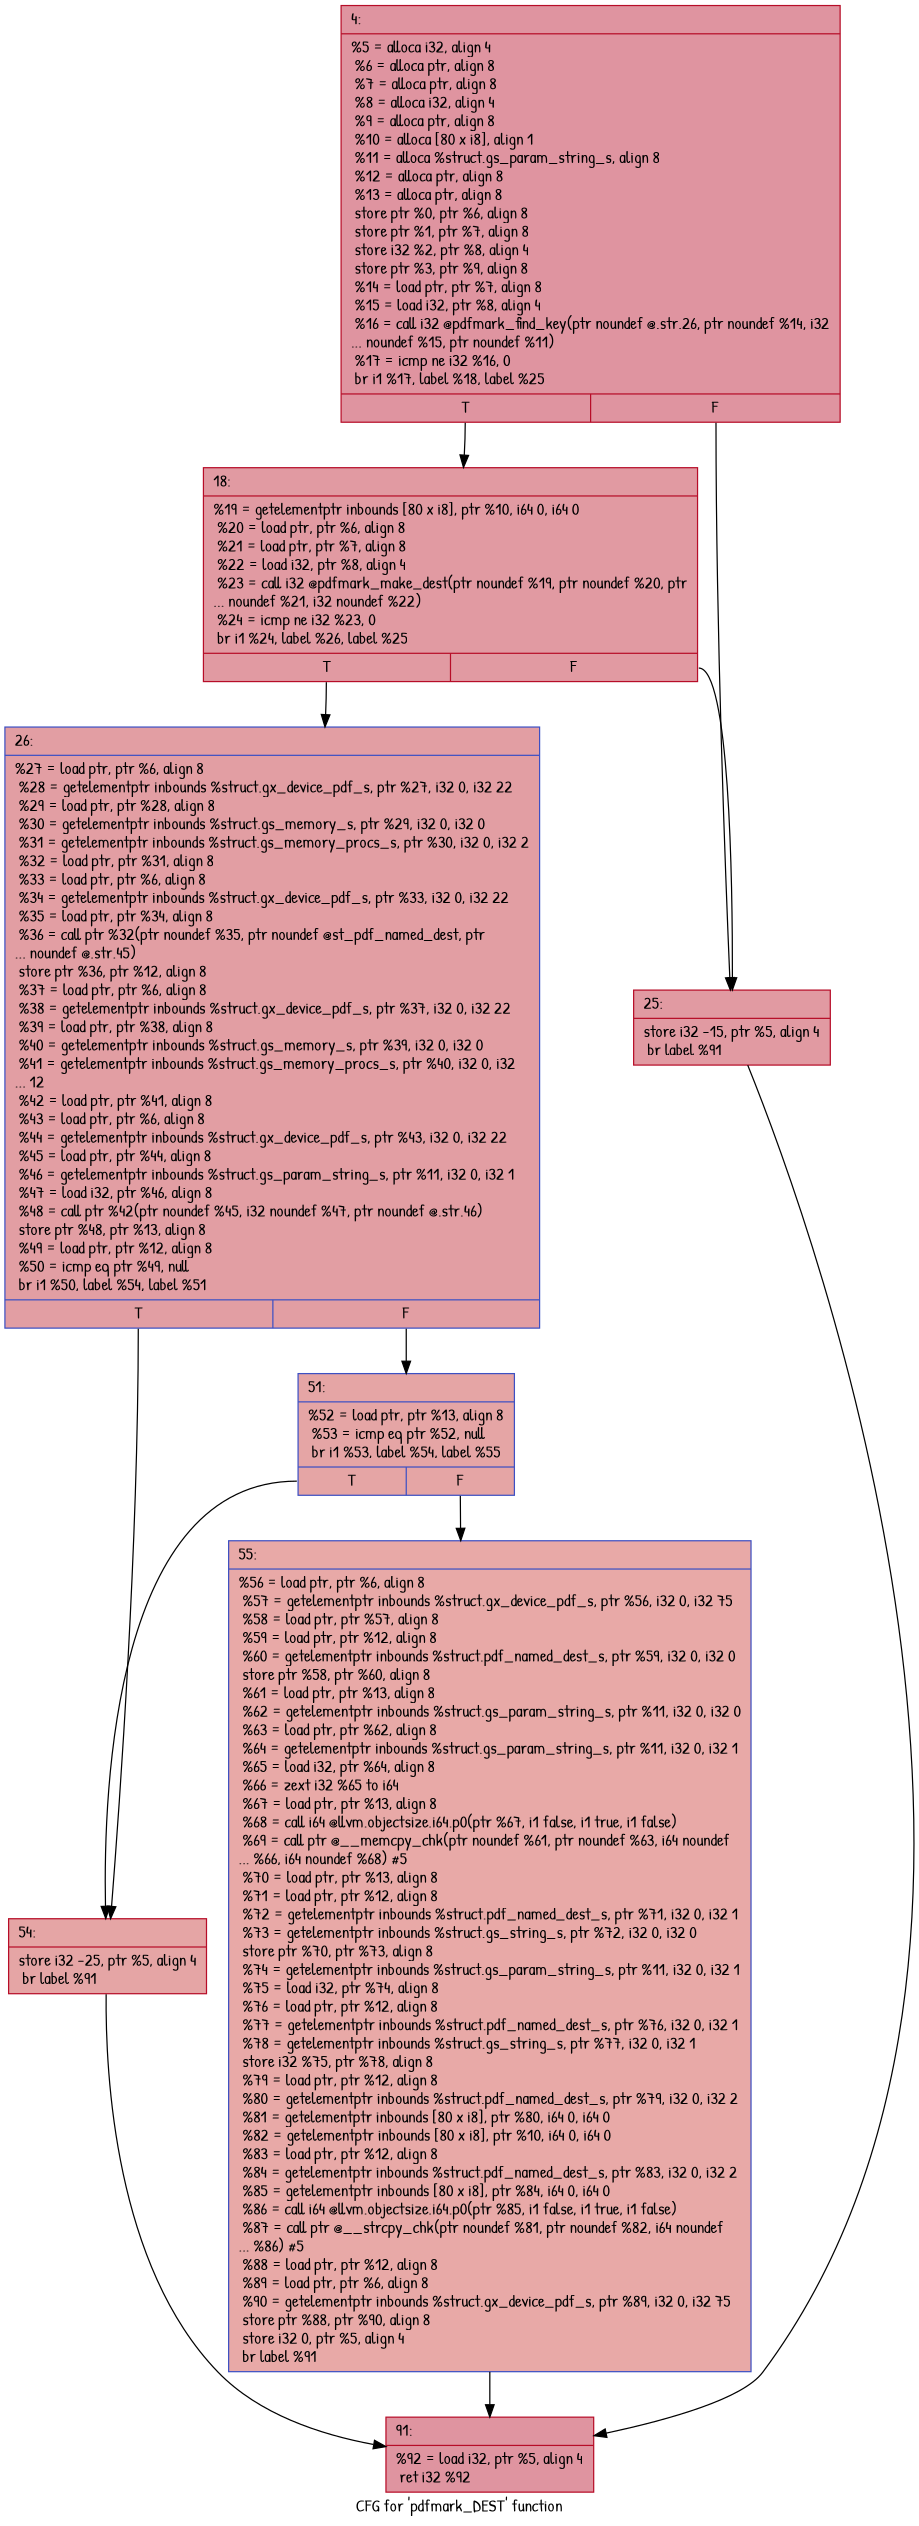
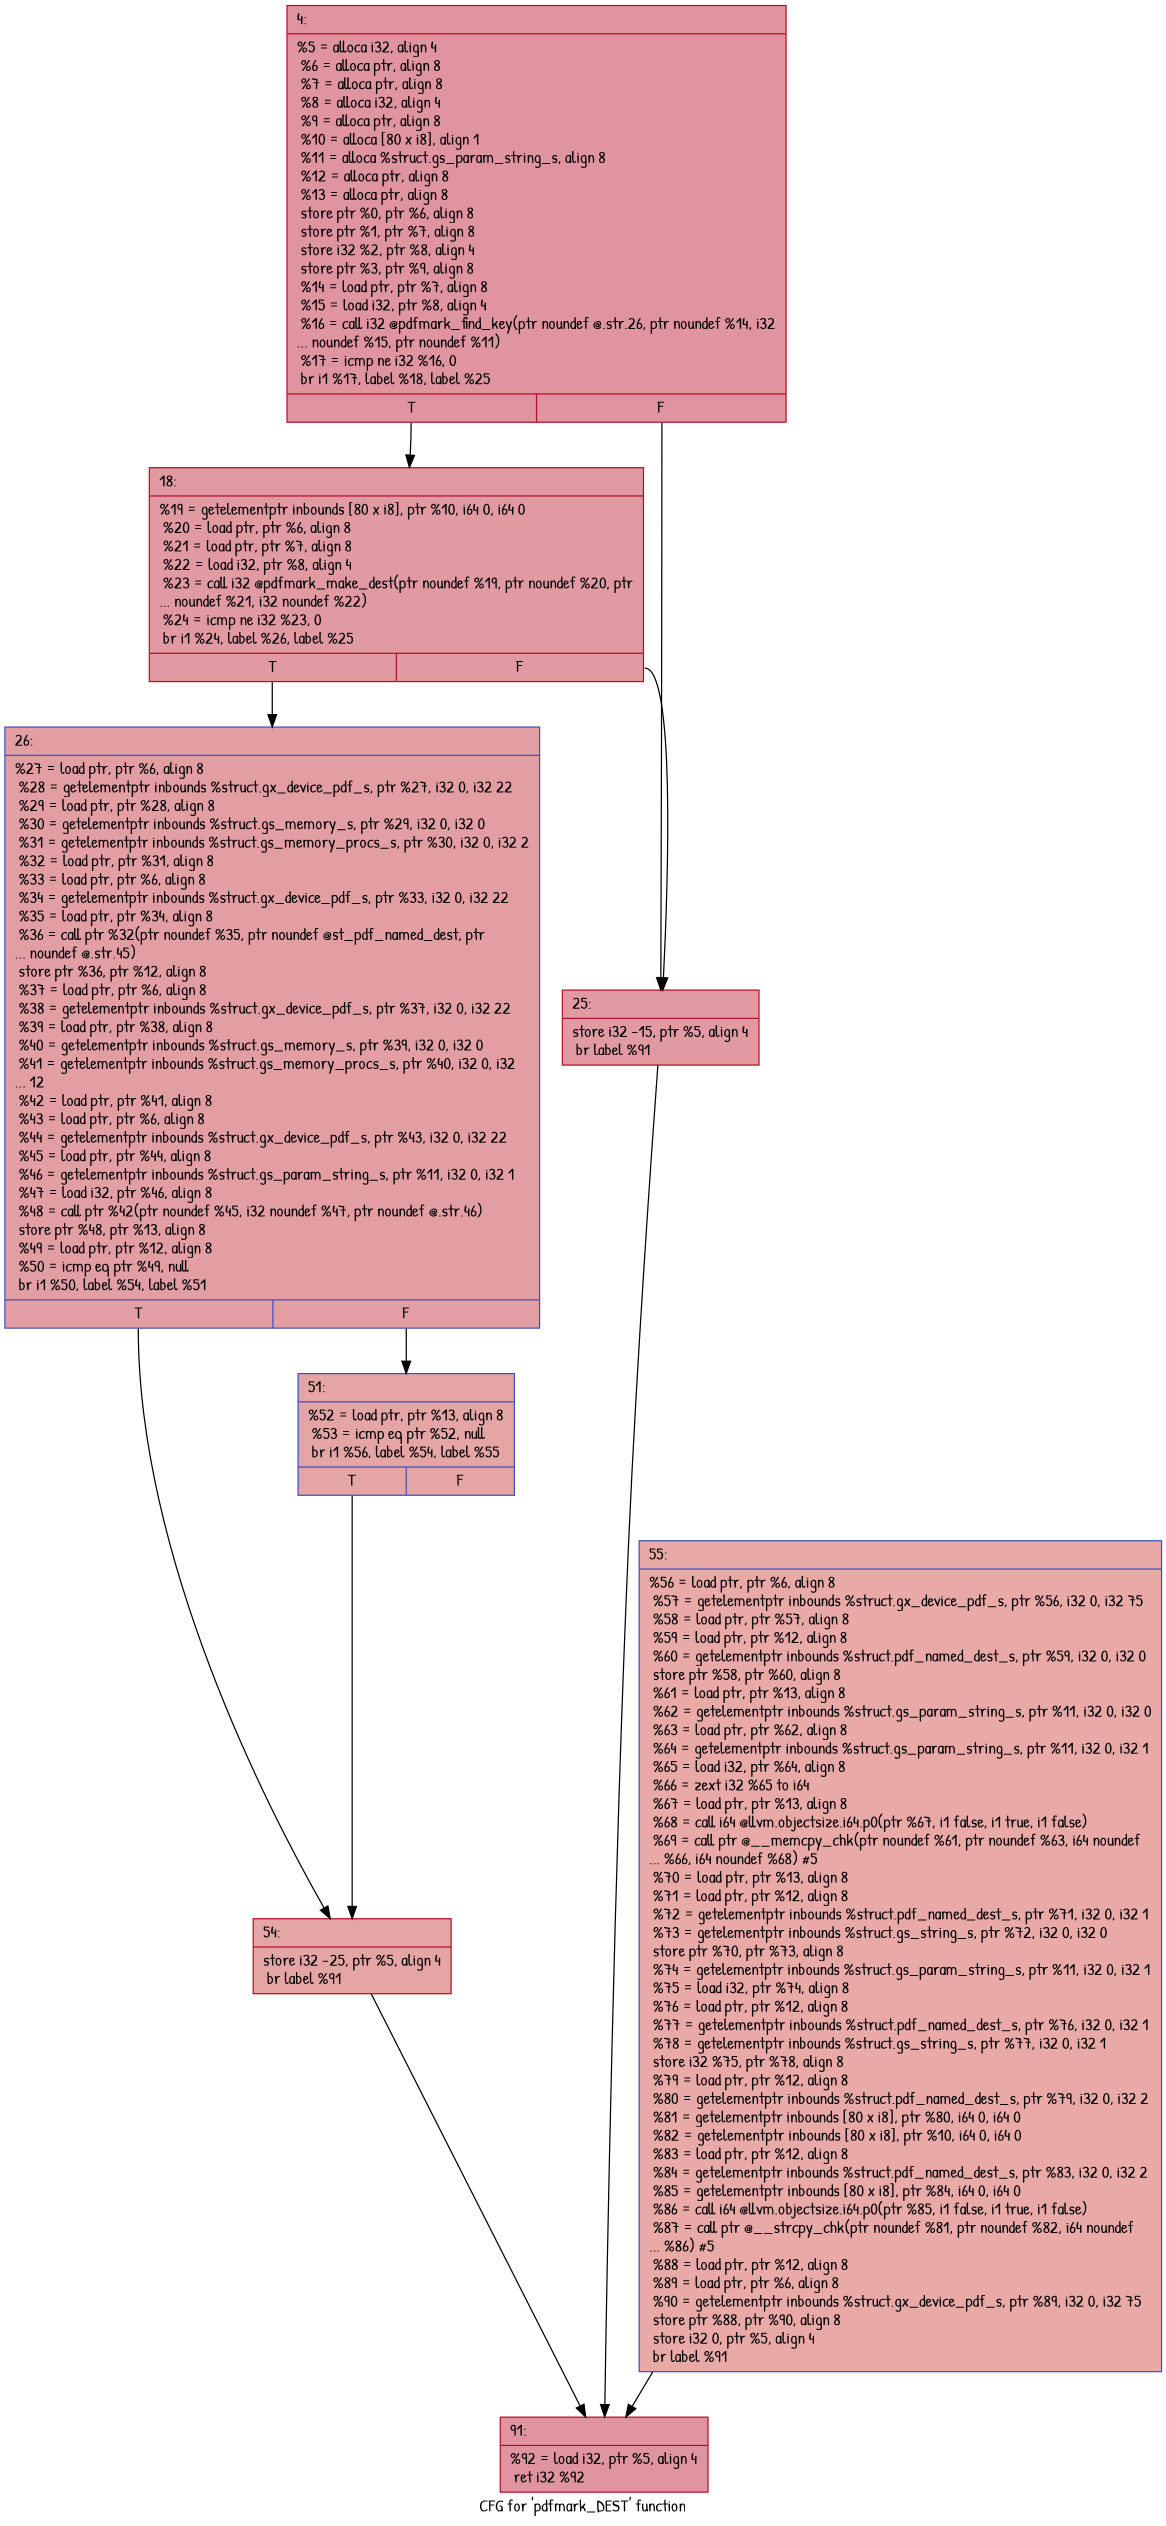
(404, 1452) -> (404, 1452)
(460, 1512) -> none
